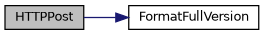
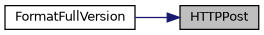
(100, 18) -> (151, 18)
